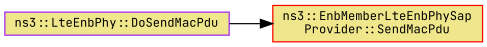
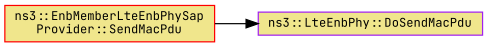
(245, 24) -> (230, 24)
